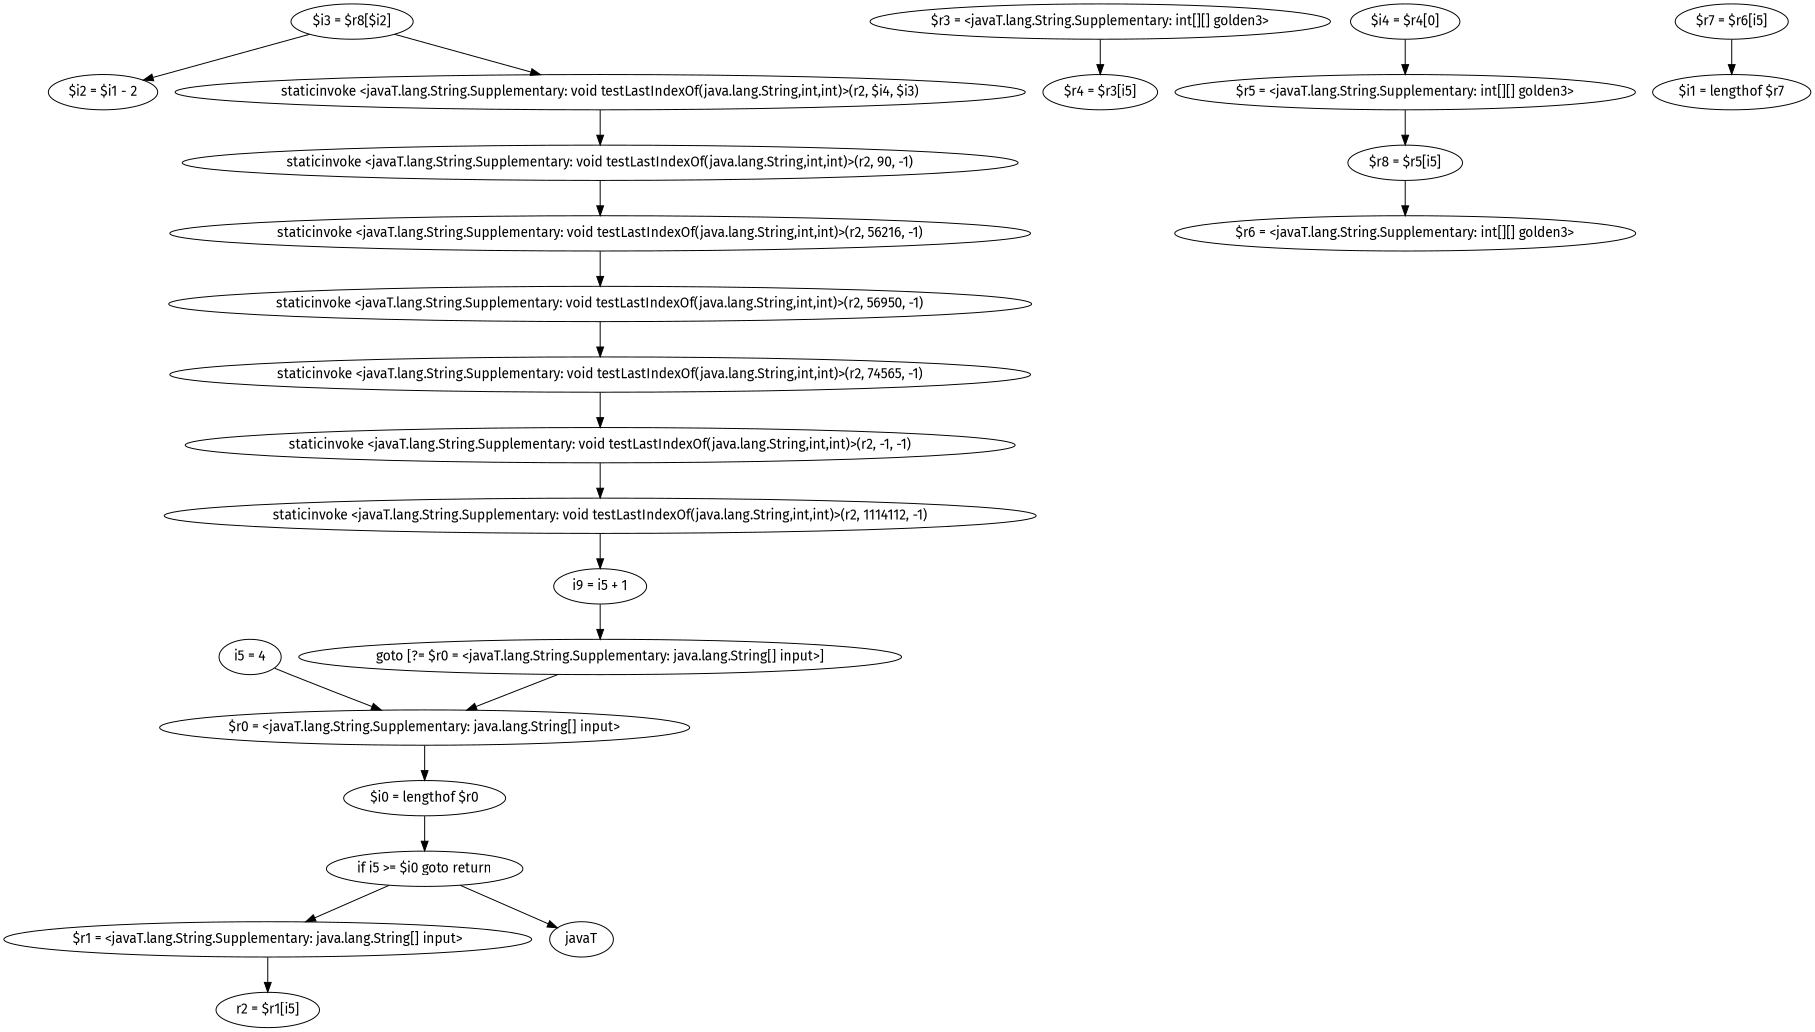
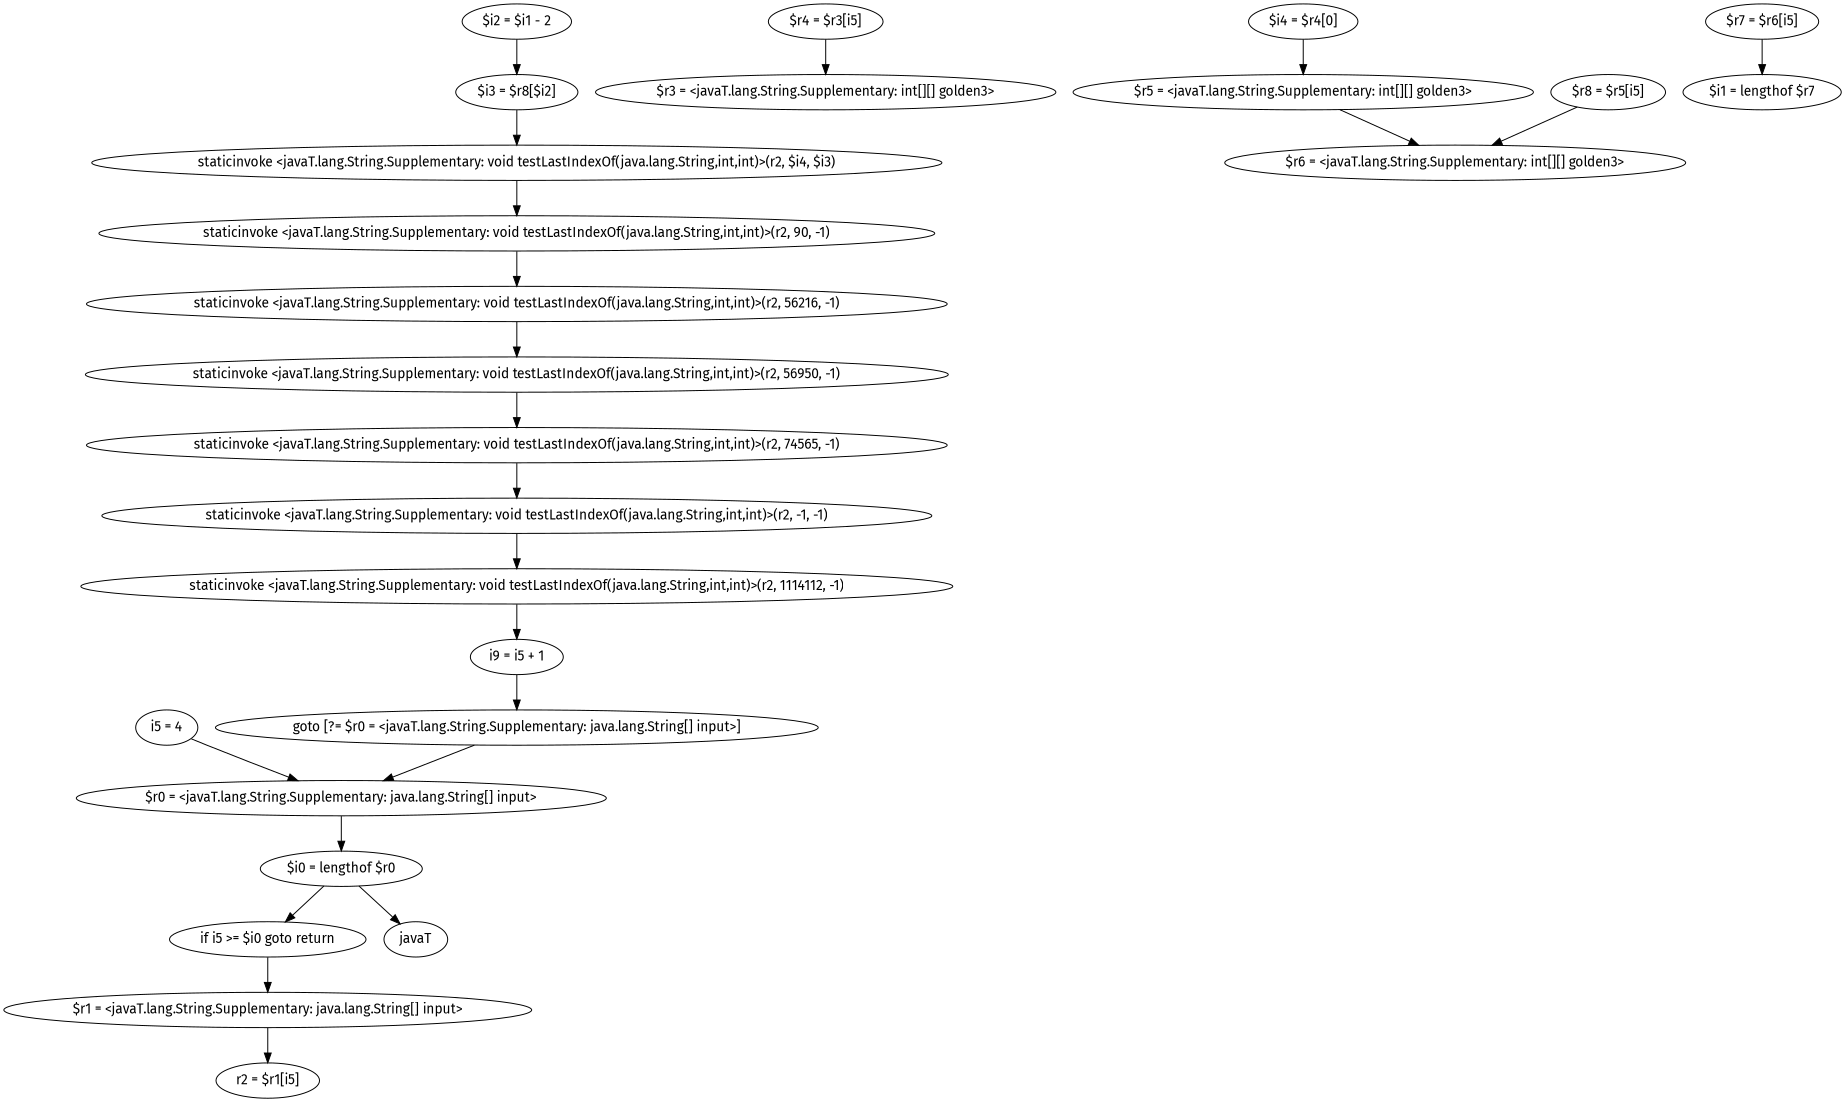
(1100, 52) -> (826, 52)
(231, 56) -> (517, 52)
(1405, 123) -> (1375, 126)
(504, 905) -> (376, 901)
